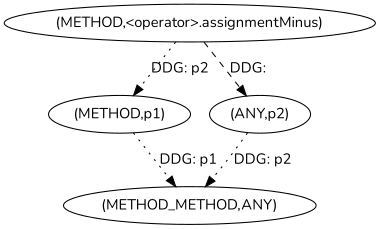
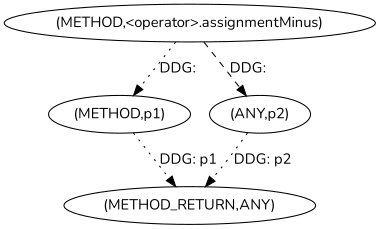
(180, 69) -> (180, 69)
(190, 206) -> (190, 206)
